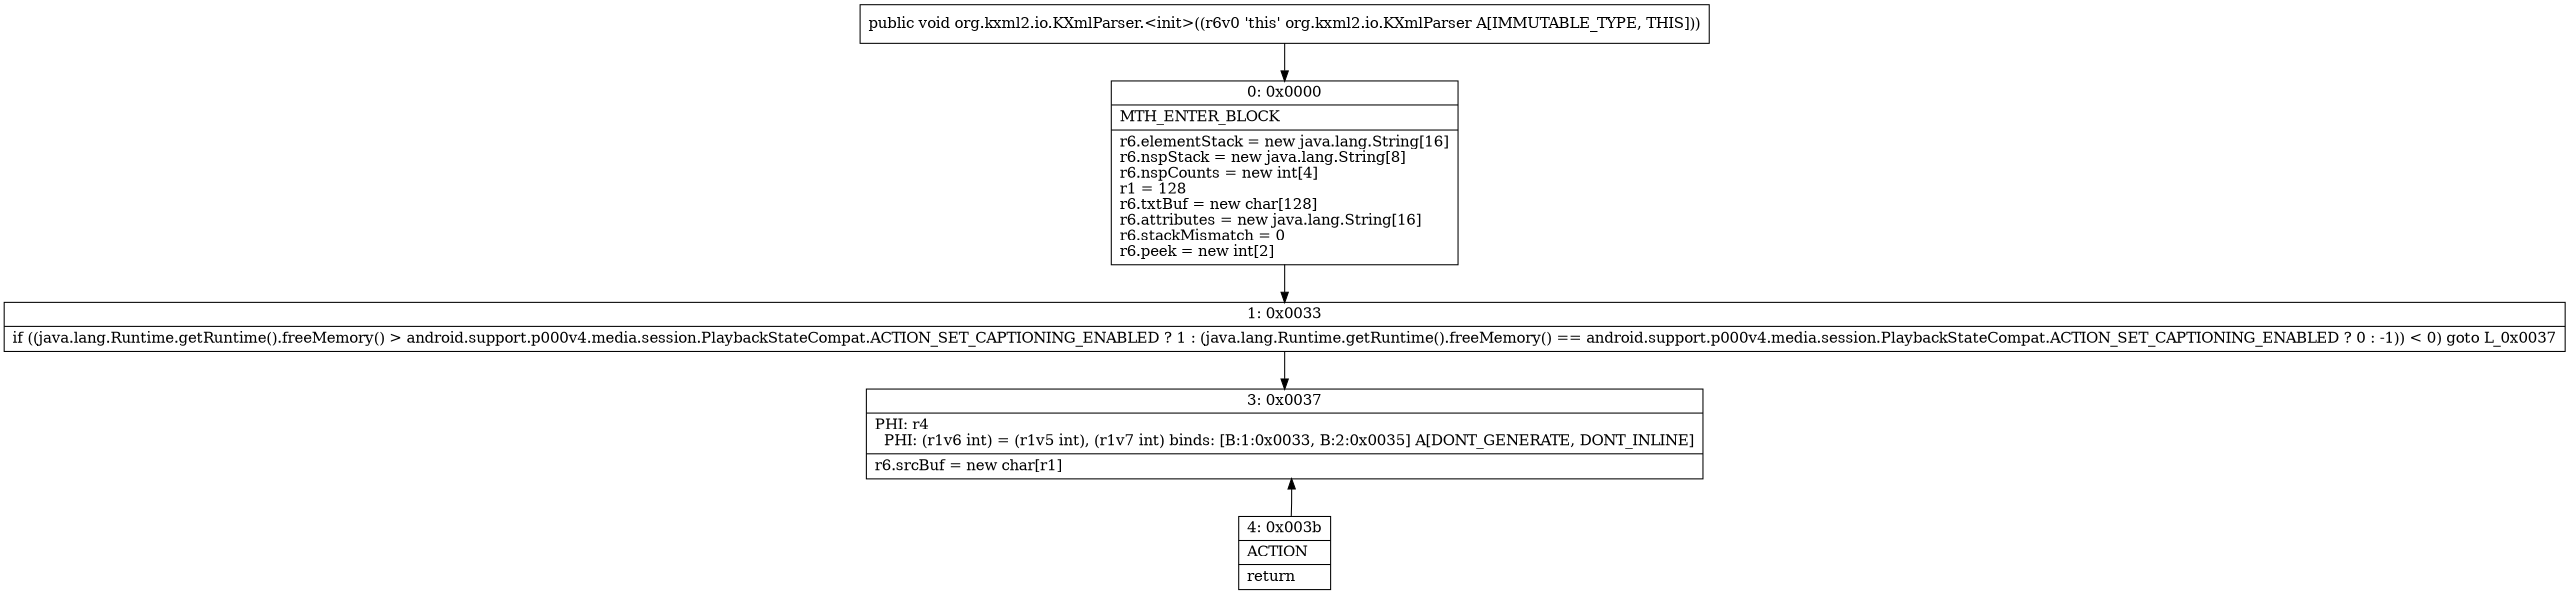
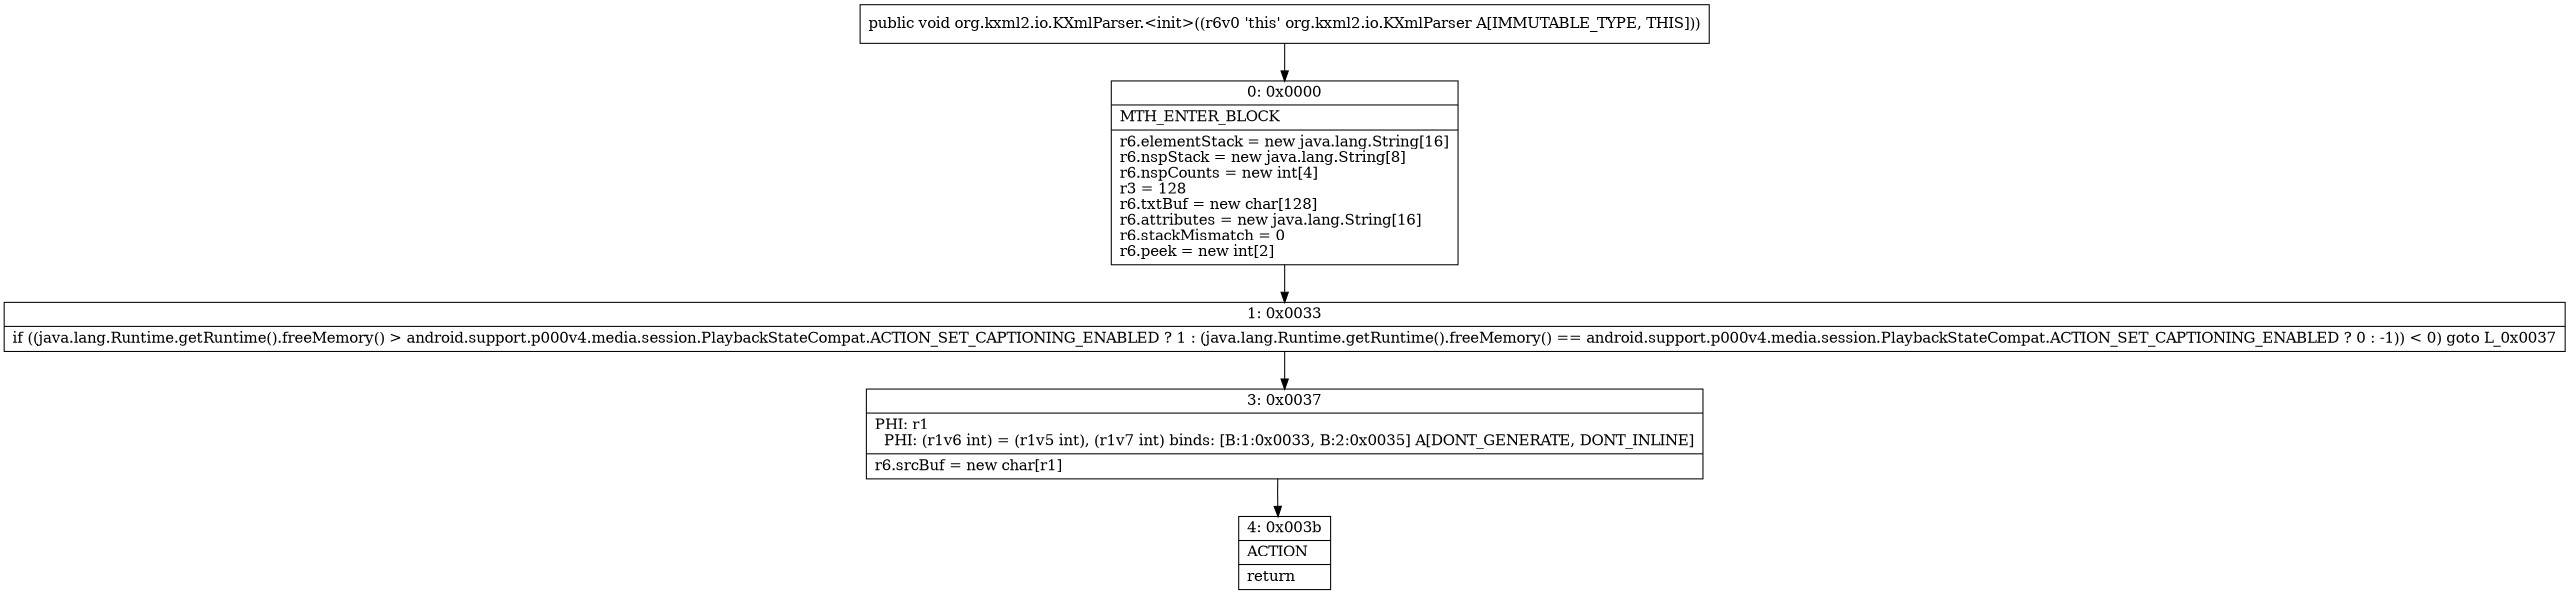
(1153, 189) -> (1153, 189)
(904, 425) -> (904, 425)
(1292, 503) -> (1278, 492)
